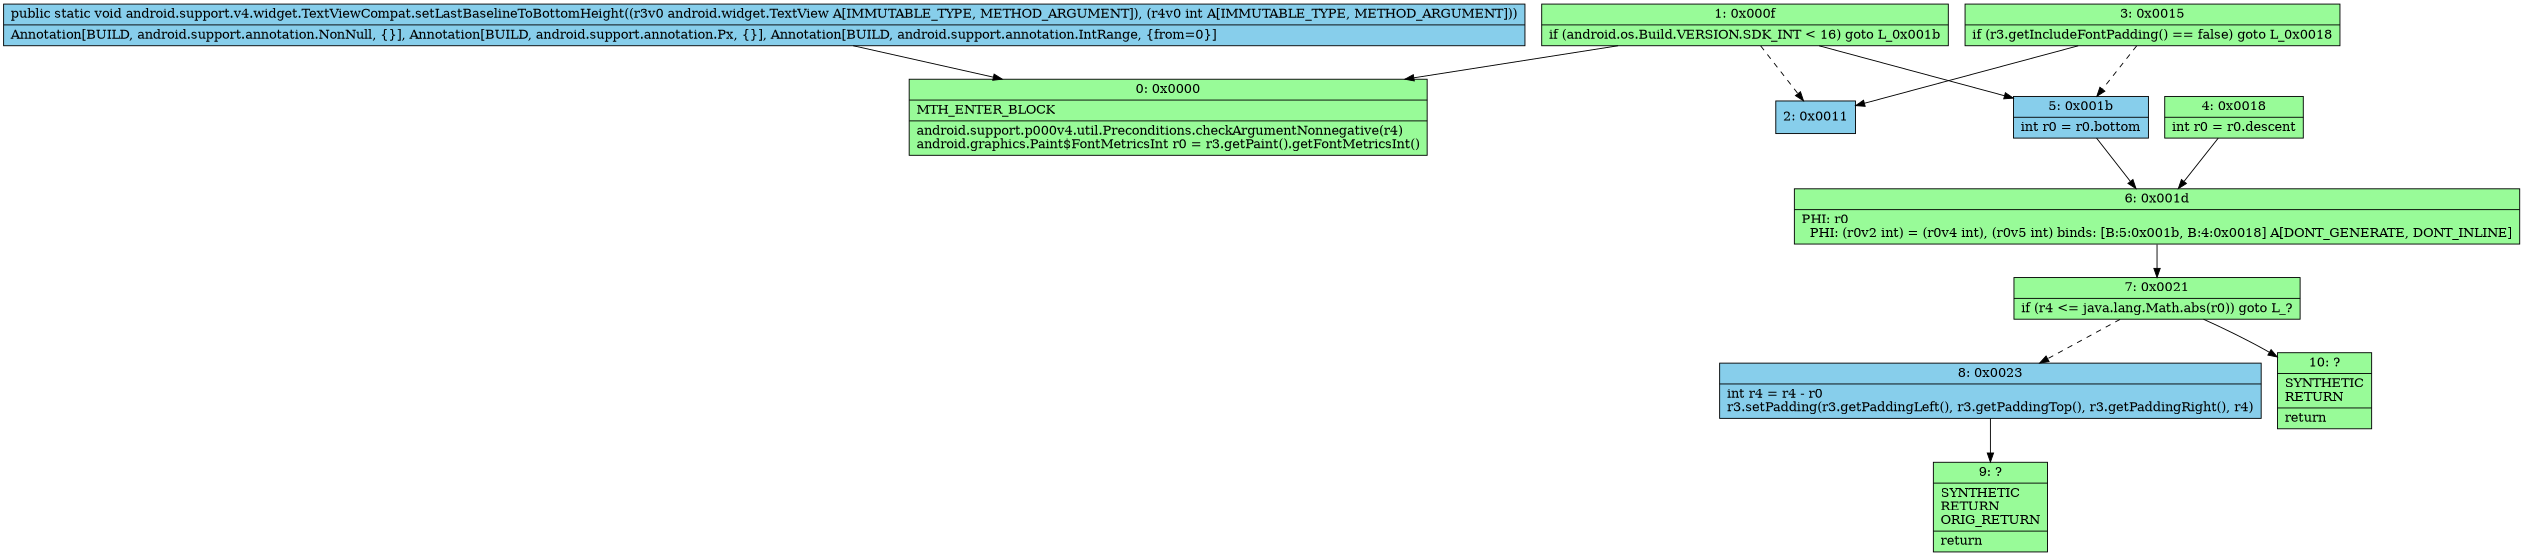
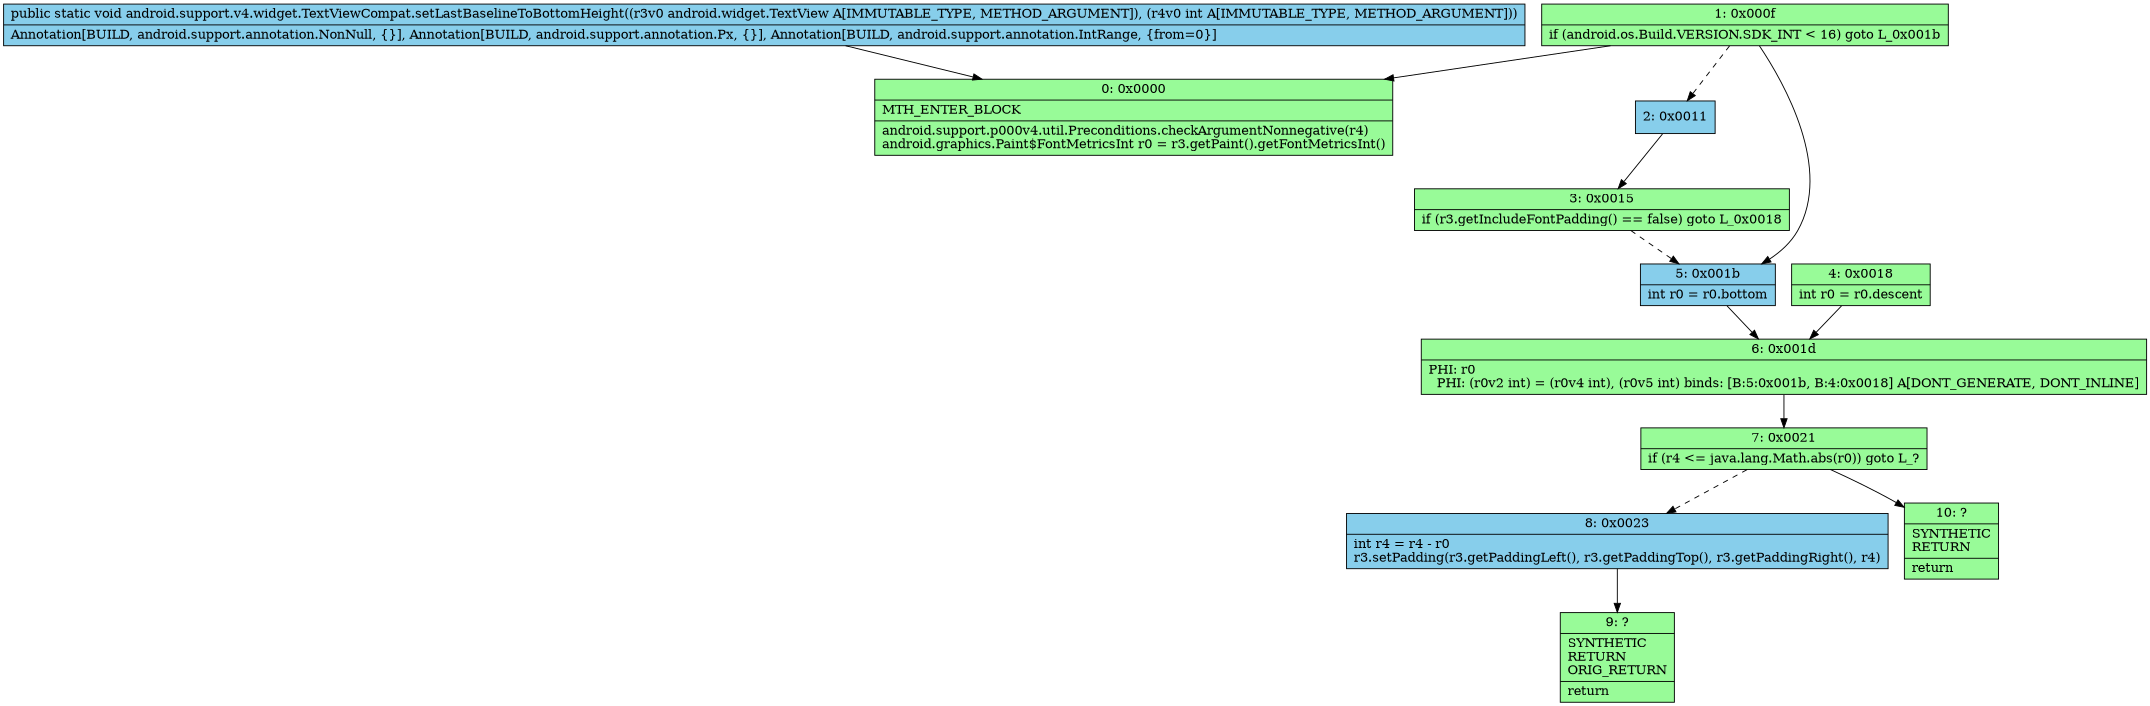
(1971, 74) -> (1643, 158)
